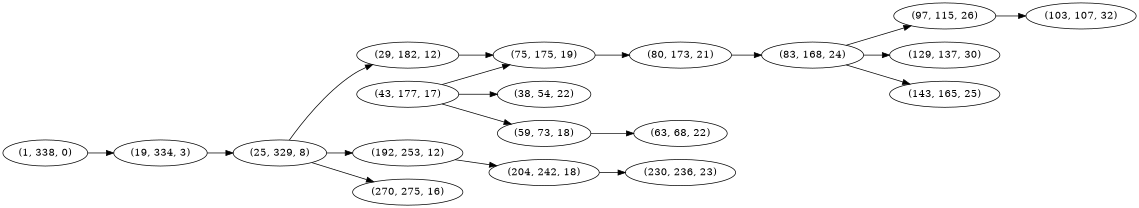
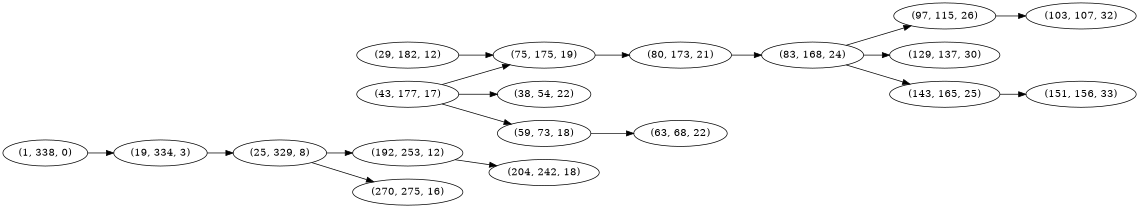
none -> (1081, 94)
(323, 99) -> none
(680, 173) -> none
